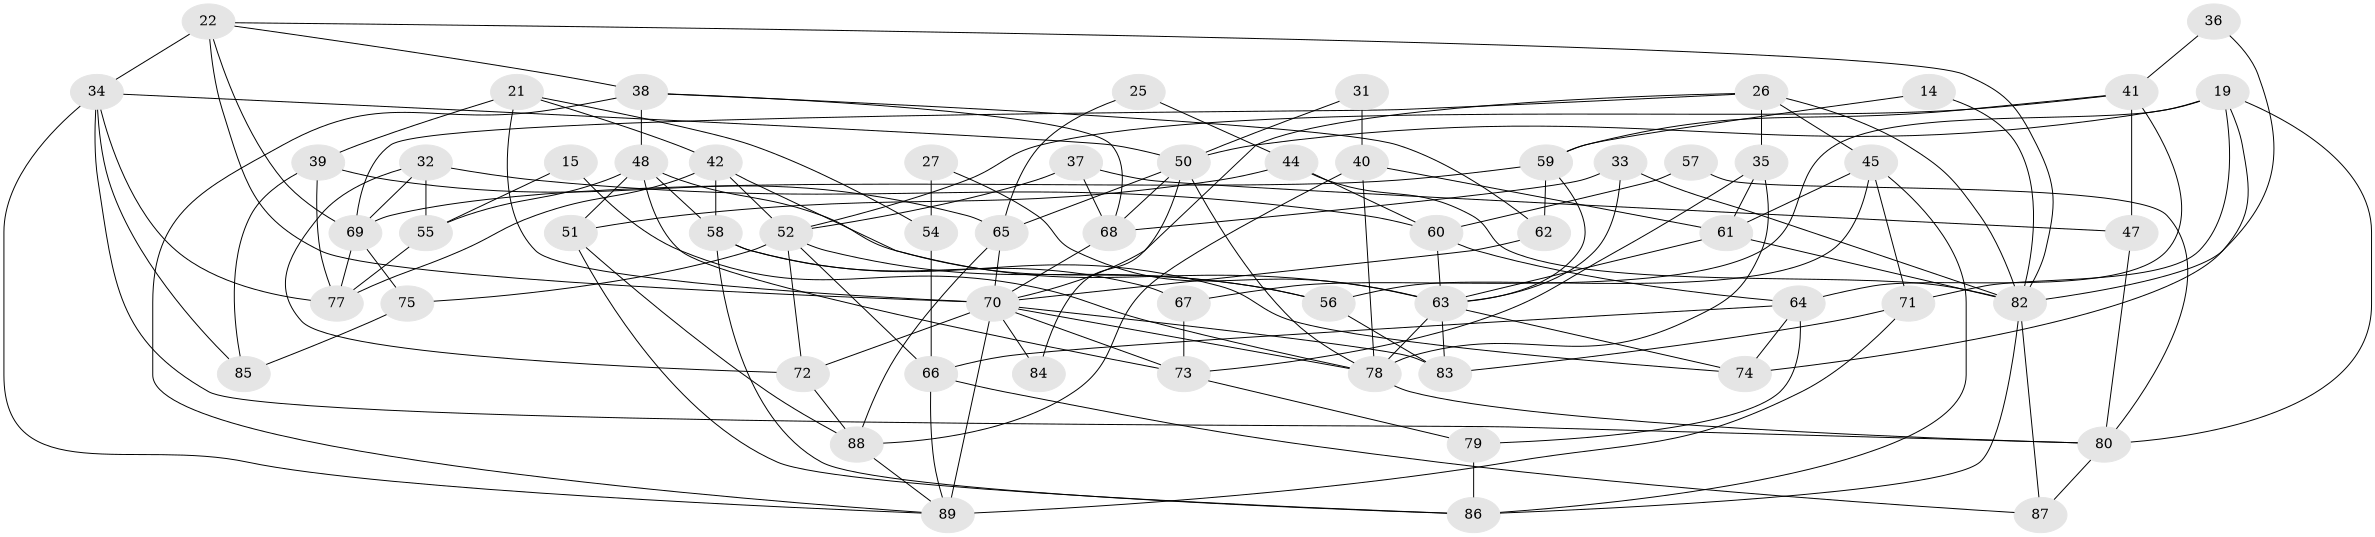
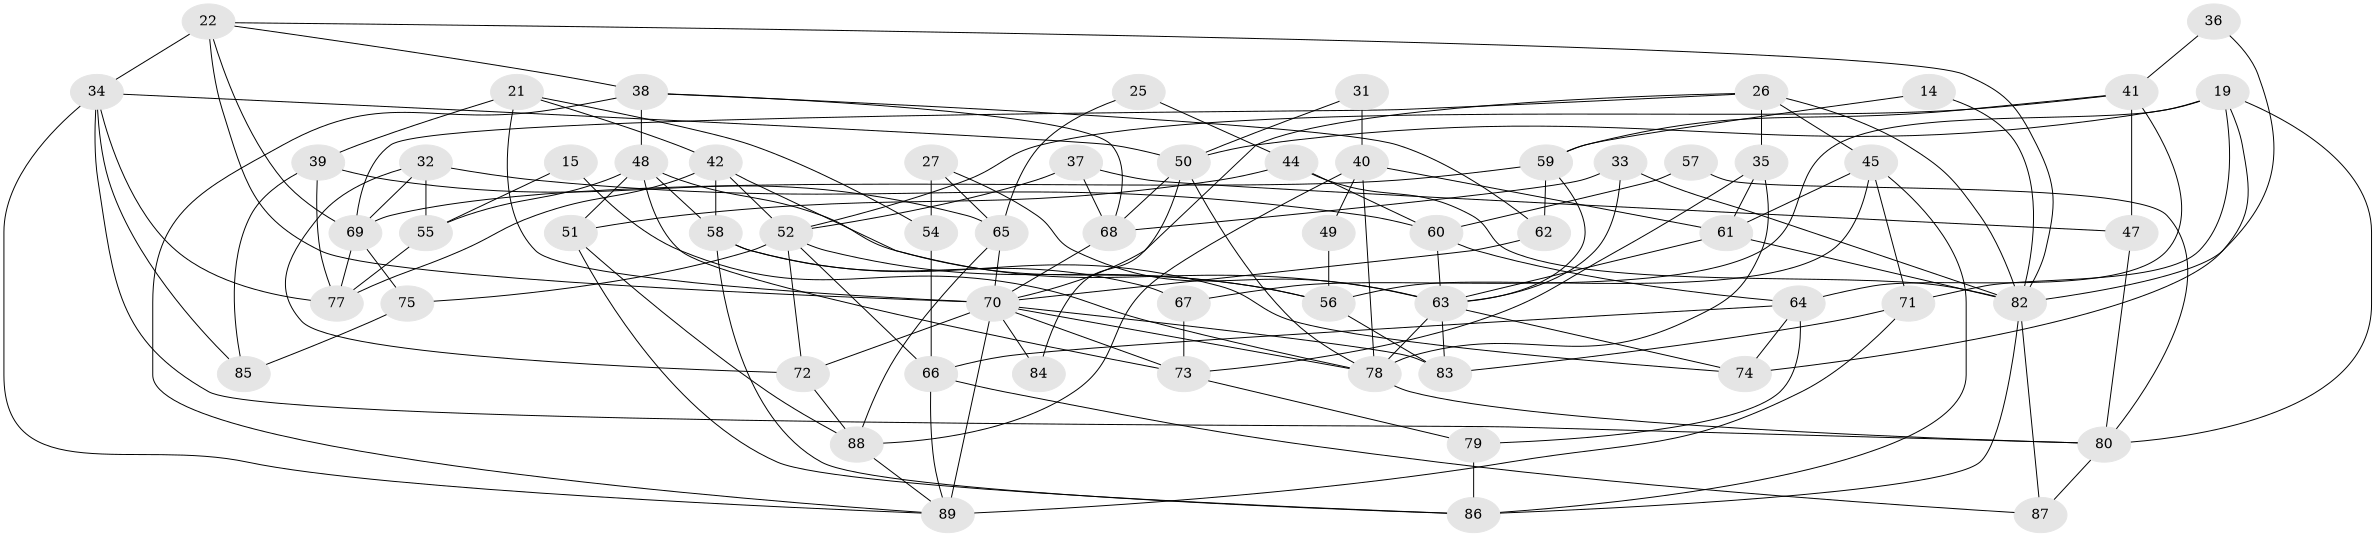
(1082, 202) -> (976, 207)
none -> (1329, 233)
